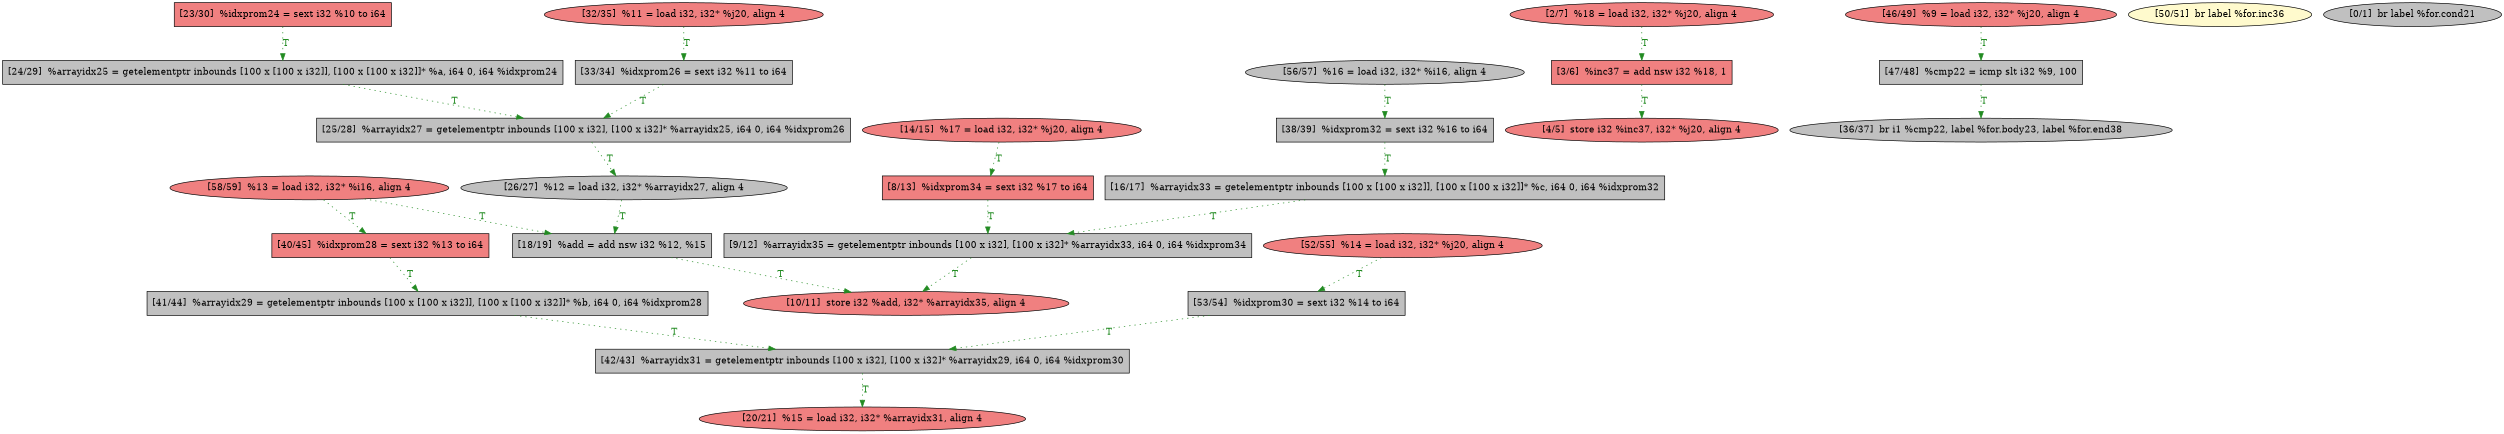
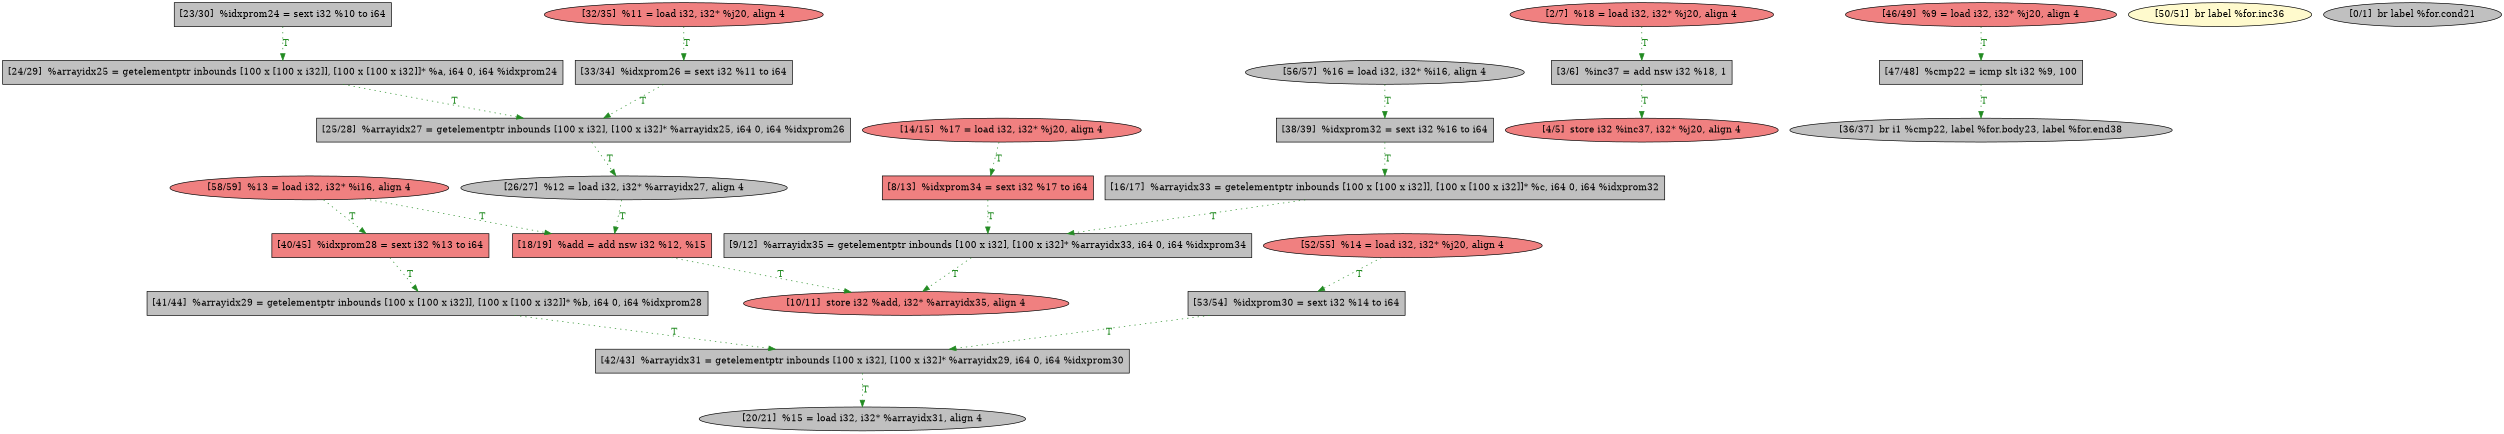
(283, 15) -> (283, 15)
(1642, 72) -> (1642, 72)
(612, 246) -> (612, 246)
(862, 419) -> (862, 419)
